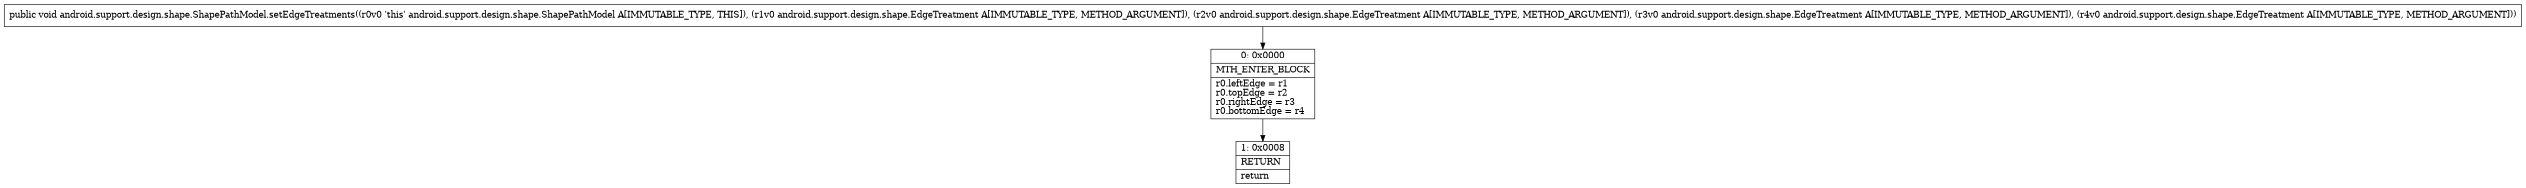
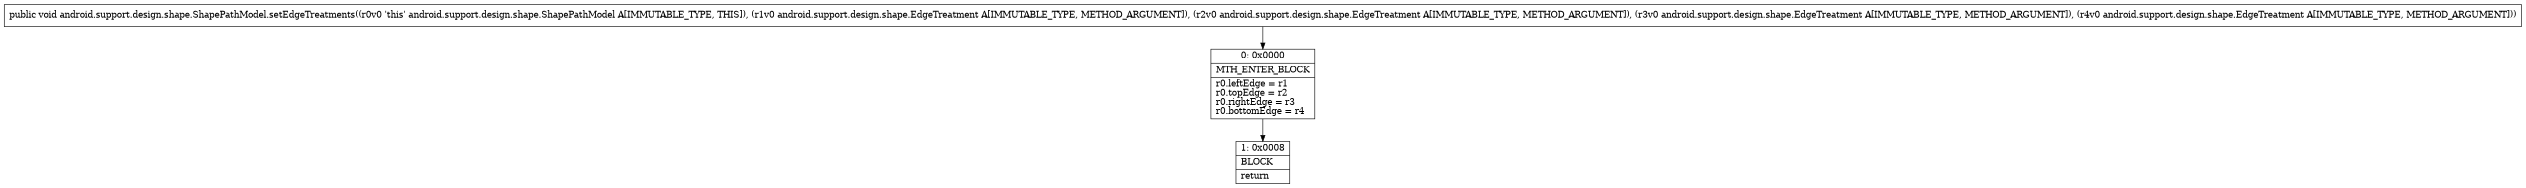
(1261, 162) -> (1257, 162)
